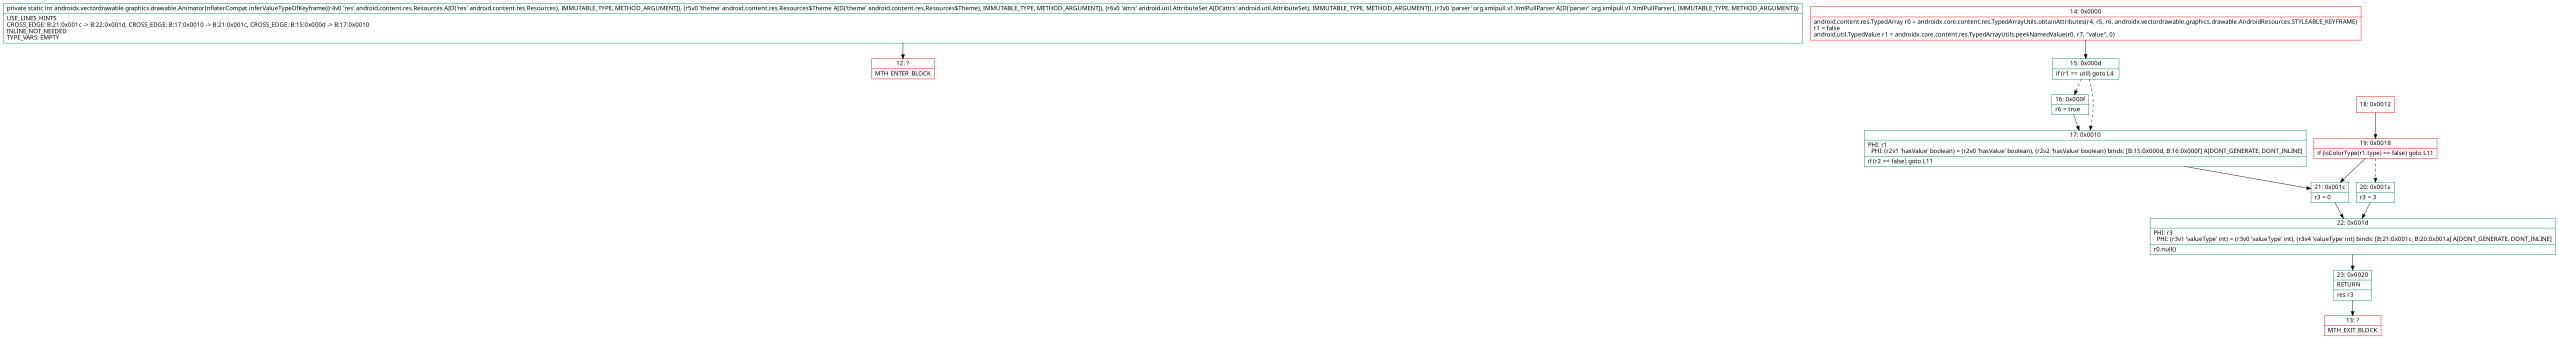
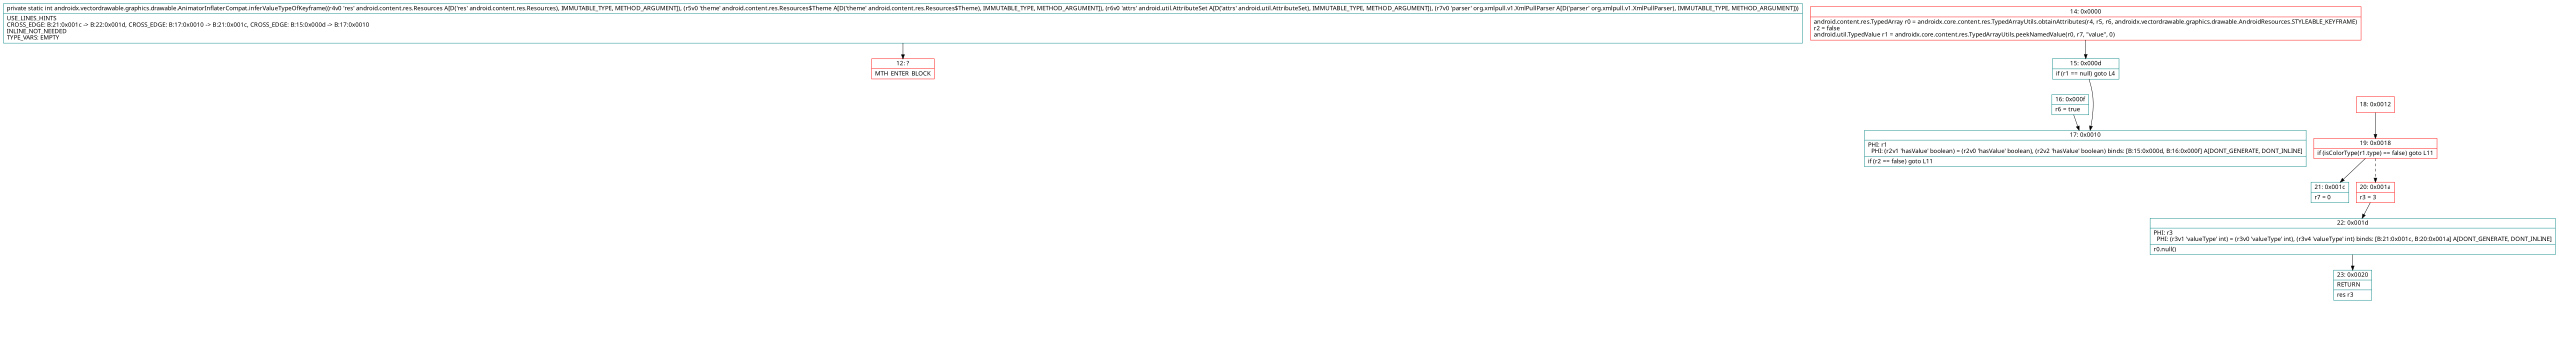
(1827, 28) -> (1827, 28)
(2085, 74) -> (2086, 74)
(2079, 85) -> none
(2093, 102) -> (2093, 102)
(2246, 177) -> none
(2375, 192) -> (2375, 192)
(2323, 197) -> (2323, 197)
(2338, 209) -> none
(2353, 326) -> none
